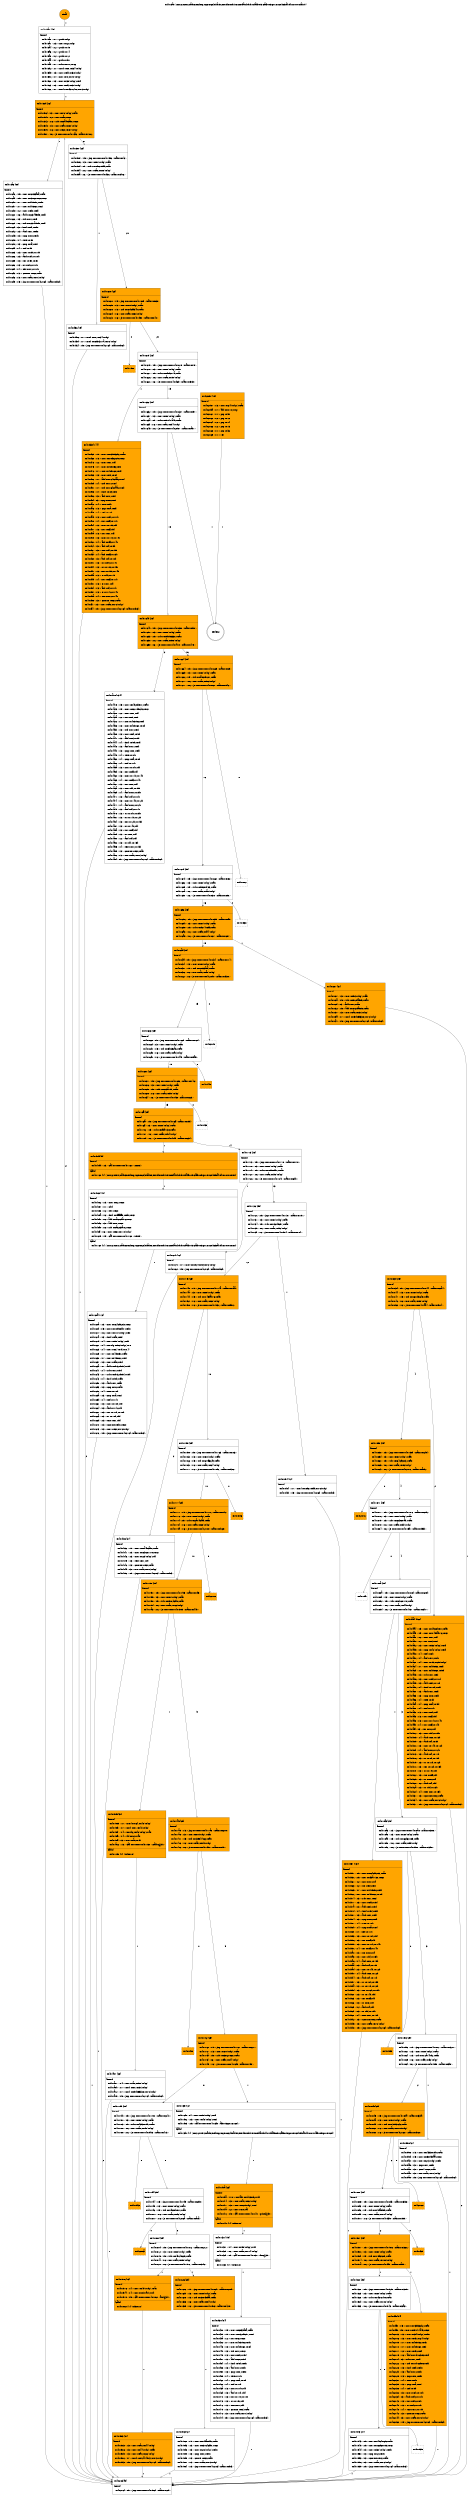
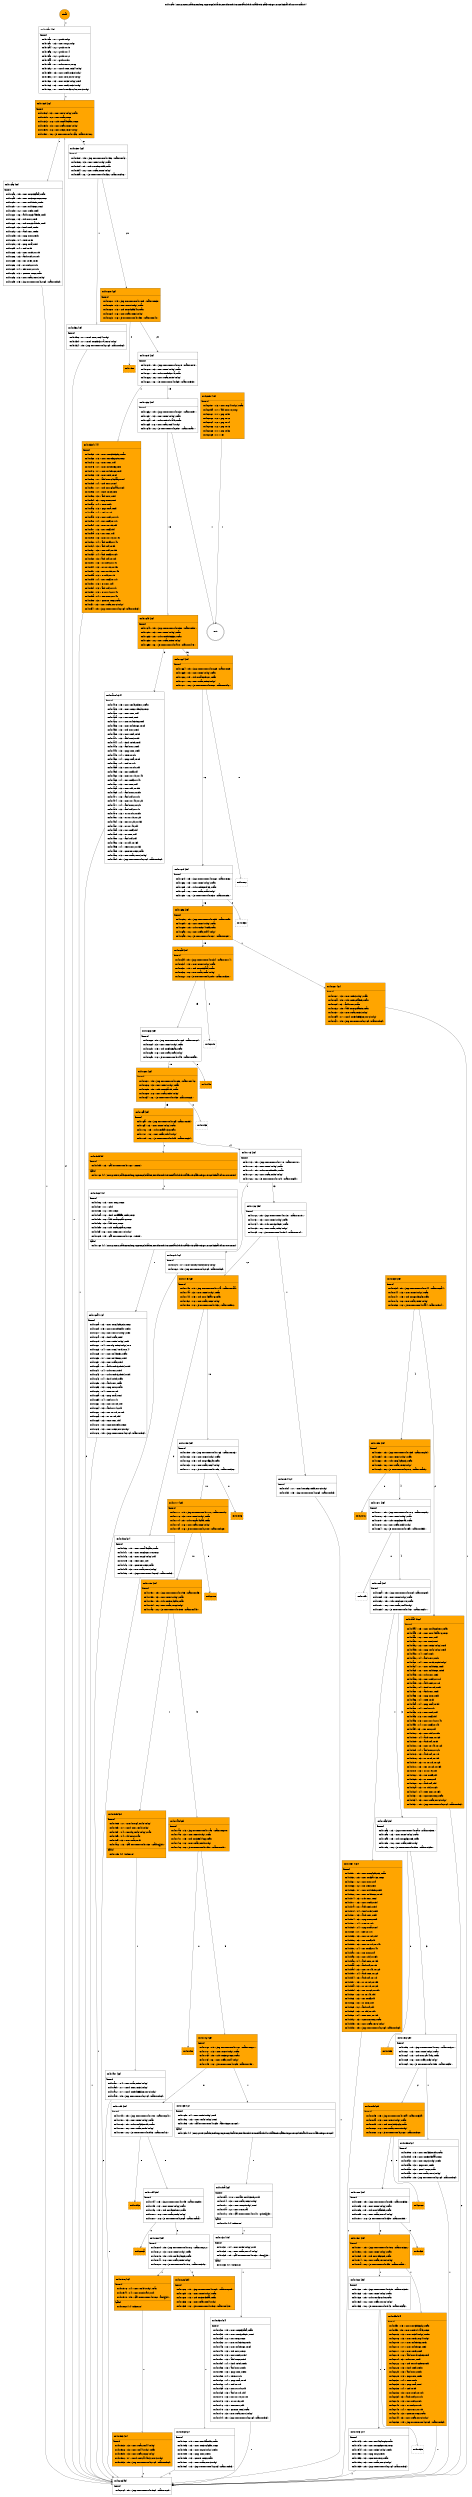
(215, 632) -> (215, 632)
(244, 2206) -> (244, 2206)
